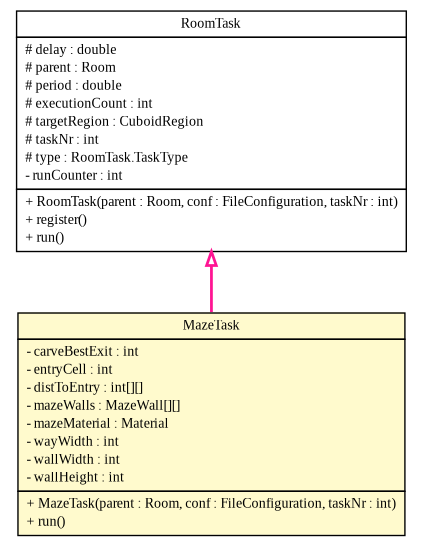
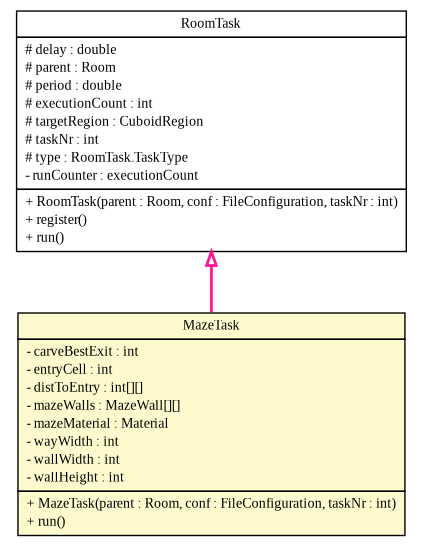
(75, 176) -> (112, 176)
